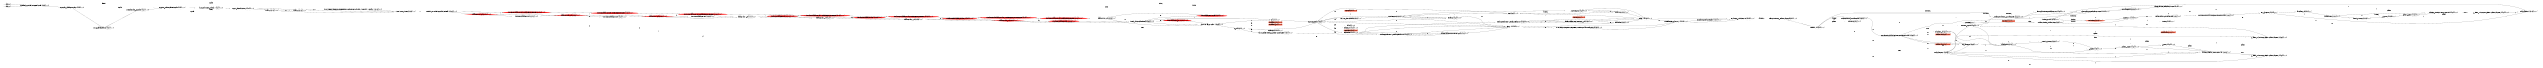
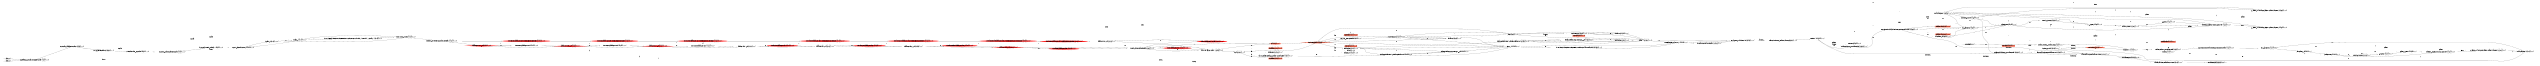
(2377, 15) -> (2375, 52)
(1275, 20) -> (1275, 44)
(1317, 22) -> (1317, 43)
none -> (2216, 63)
